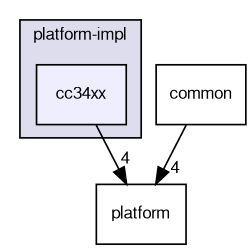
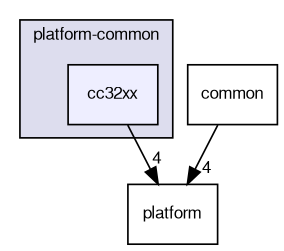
(81, 36) -> (96, 36)
(81, 95) -> (113, 95)
